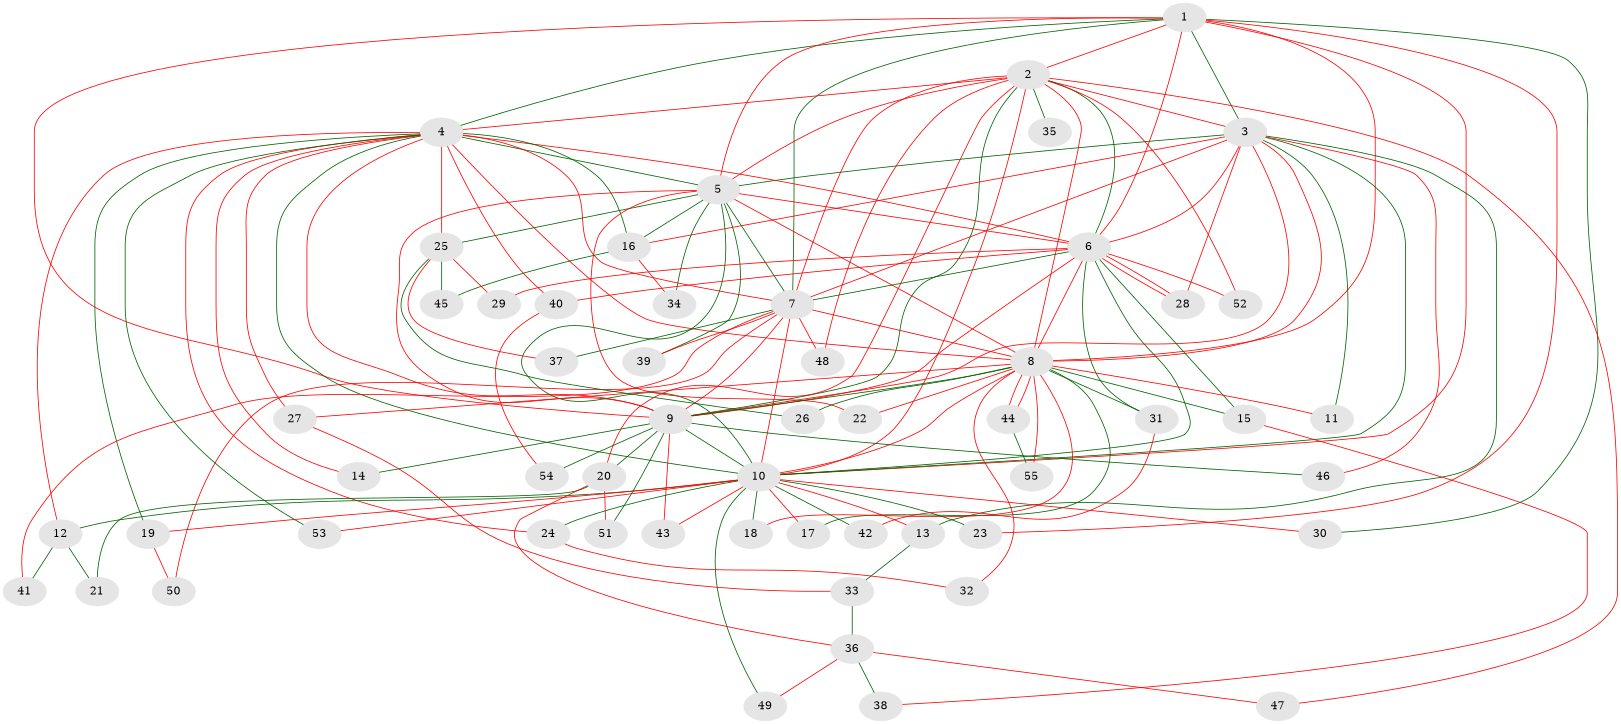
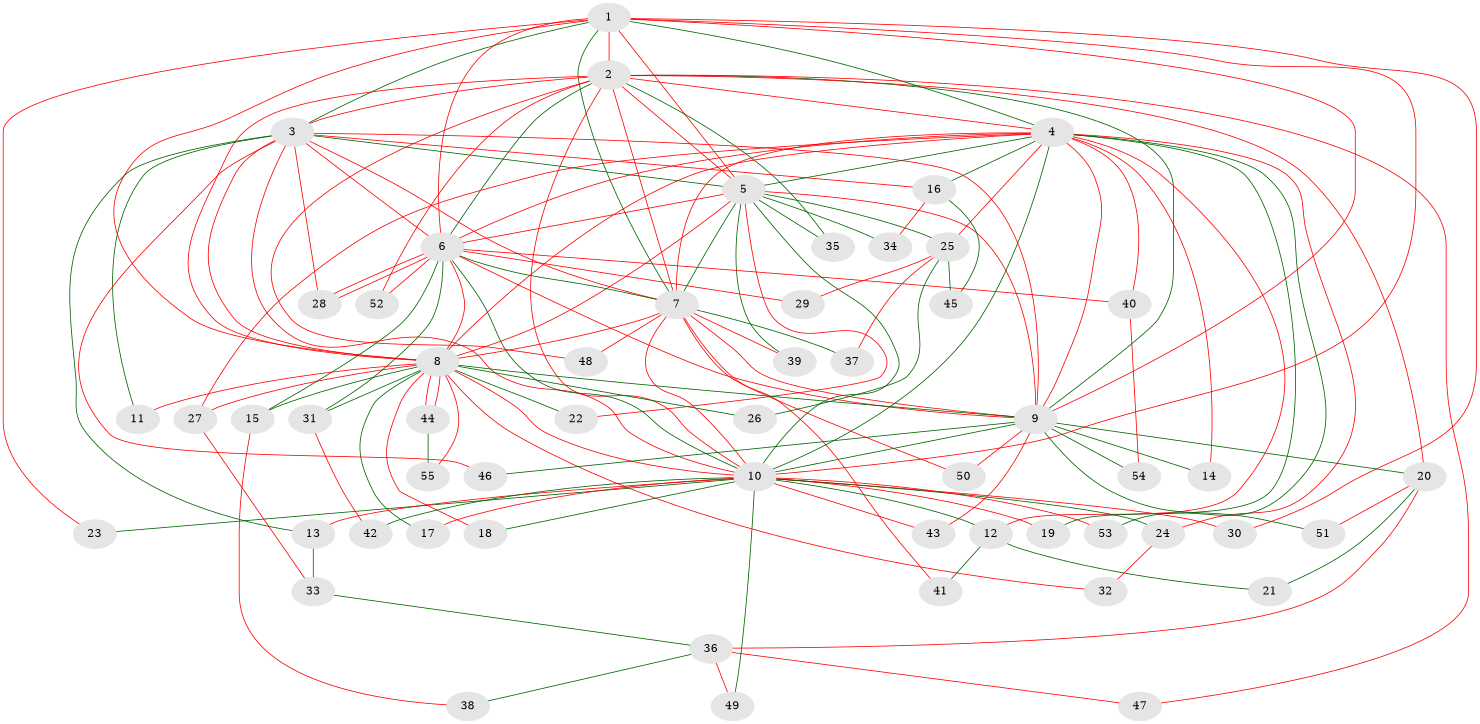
(1588, 200) -> (1298, 57)
(674, 218) -> (788, 218)
(946, 391) -> (507, 391)
(1365, 431) -> (426, 338)
(161, 563) -> (992, 454)
